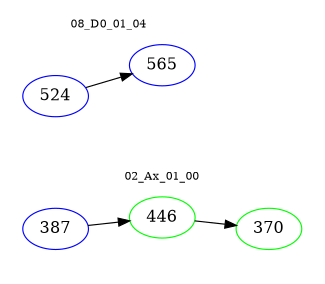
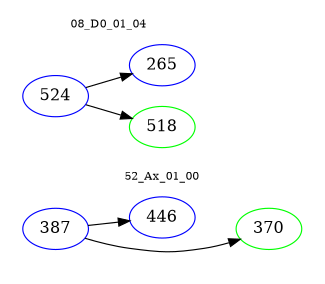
(162, 65) -> (162, 65)
none -> (162, 127)
(162, 177) -> (162, 177)
(162, 217) -> (162, 217)
(210, 223) -> (157, 251)
